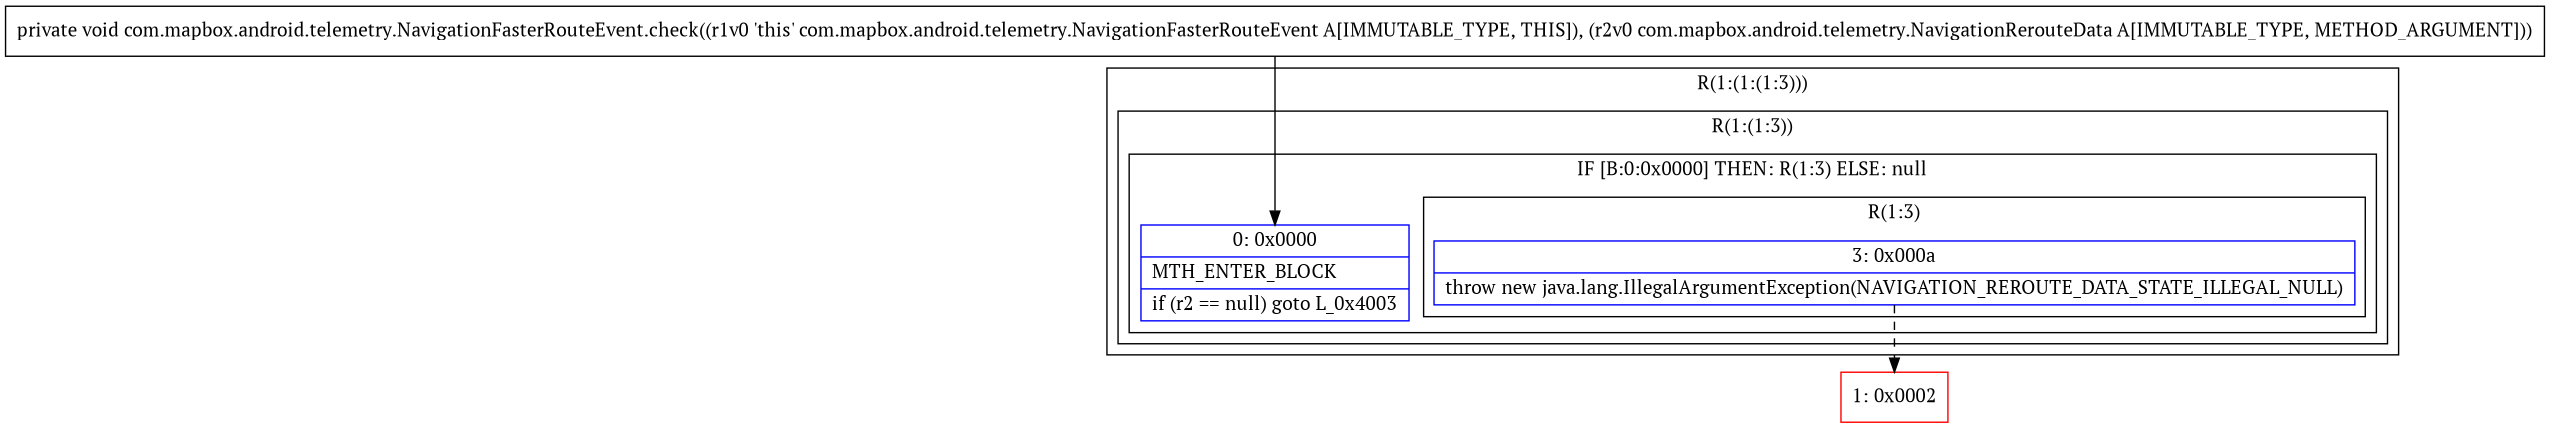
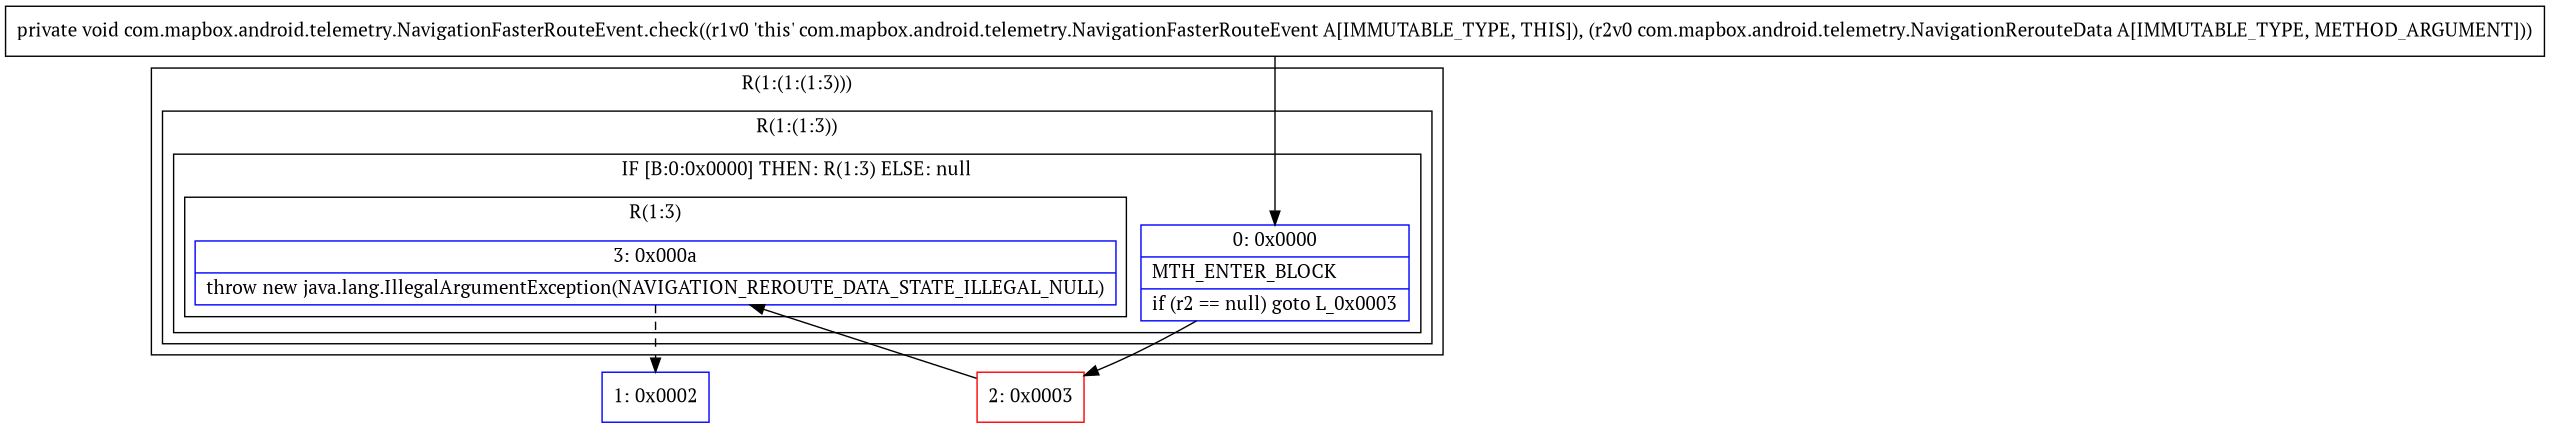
(1275, 304) -> (1275, 304)
none -> (1031, 397)
(1894, 397) -> (656, 397)
